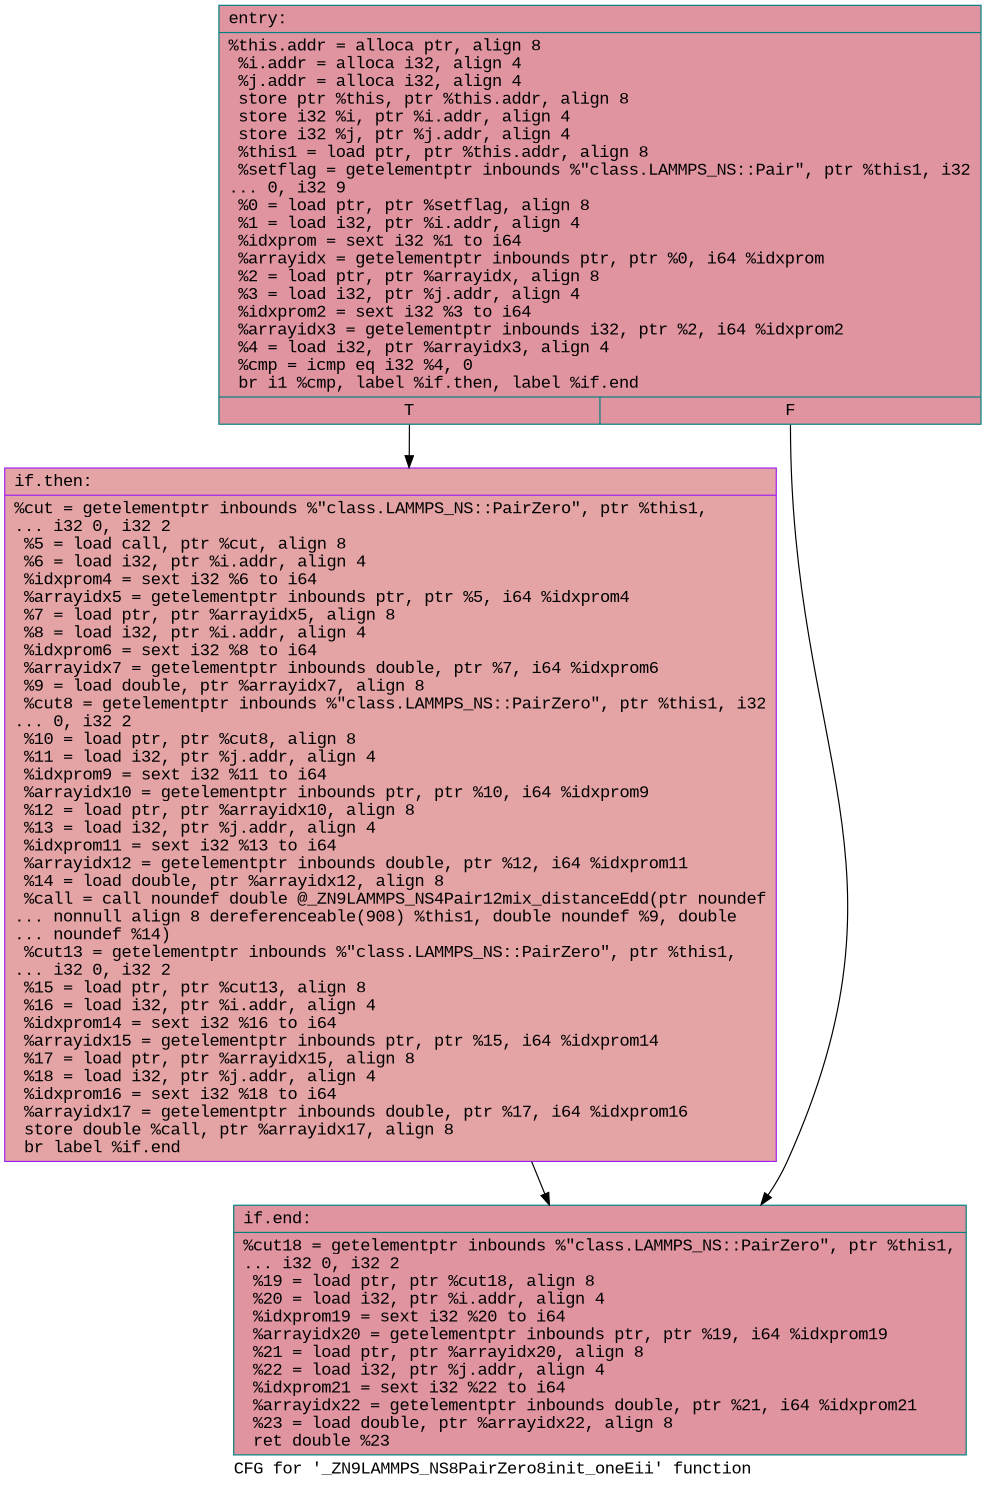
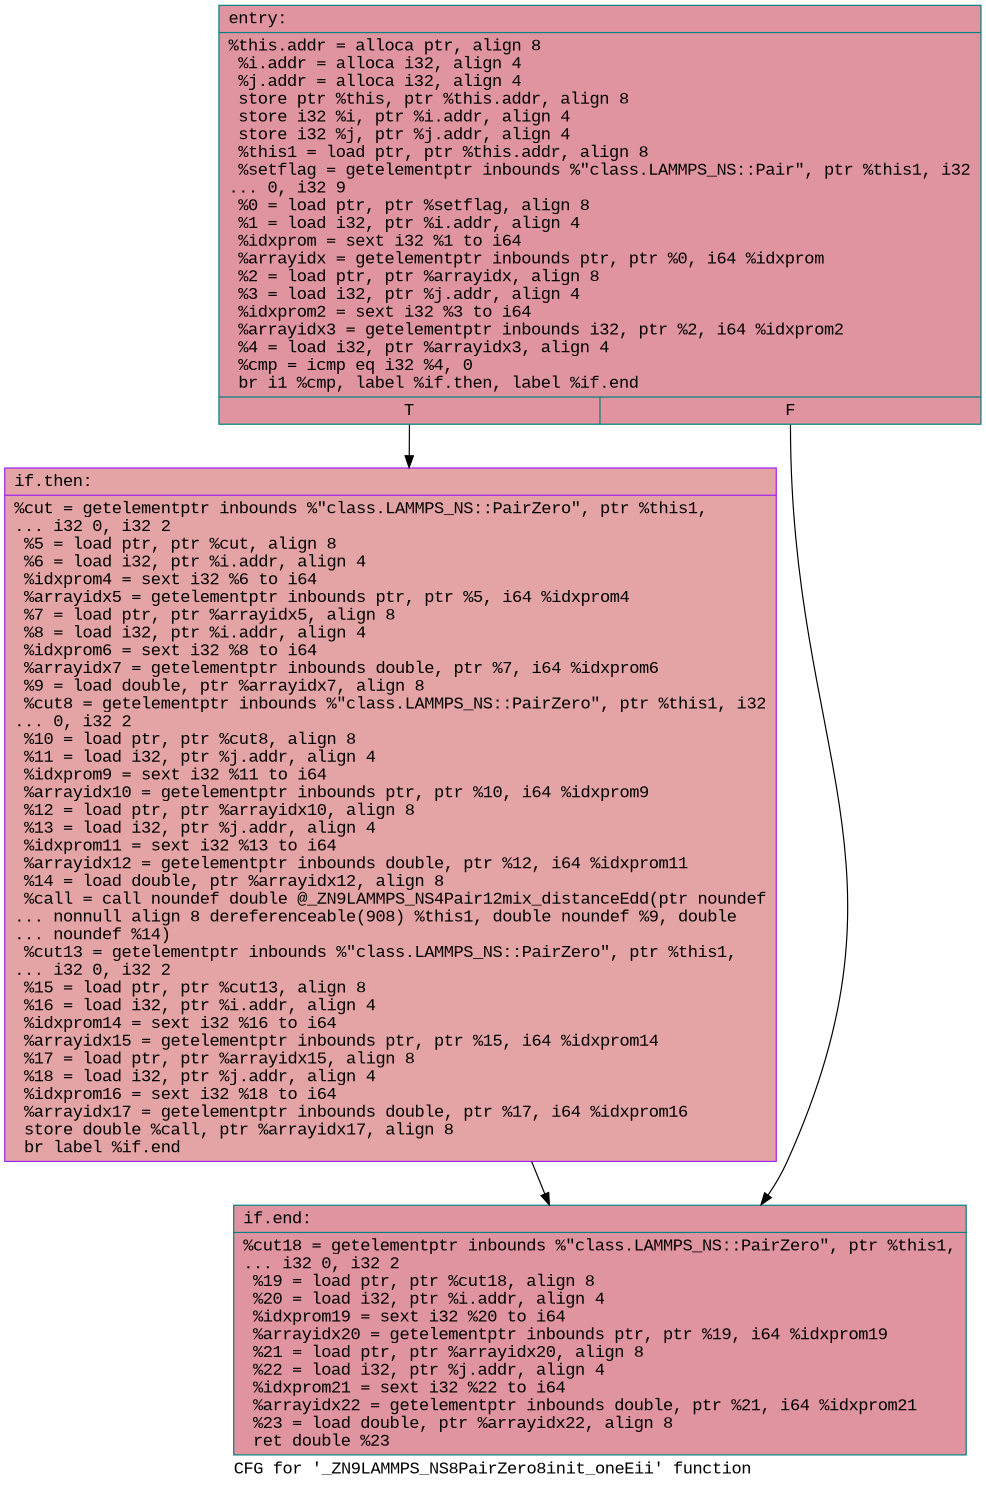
(180, 544) -> (176, 544)
